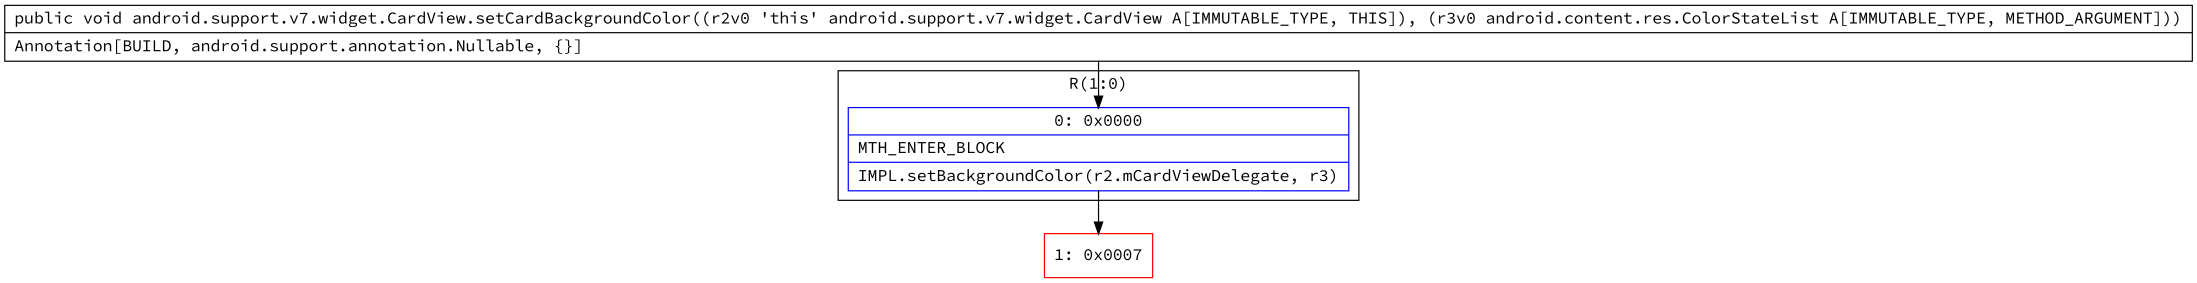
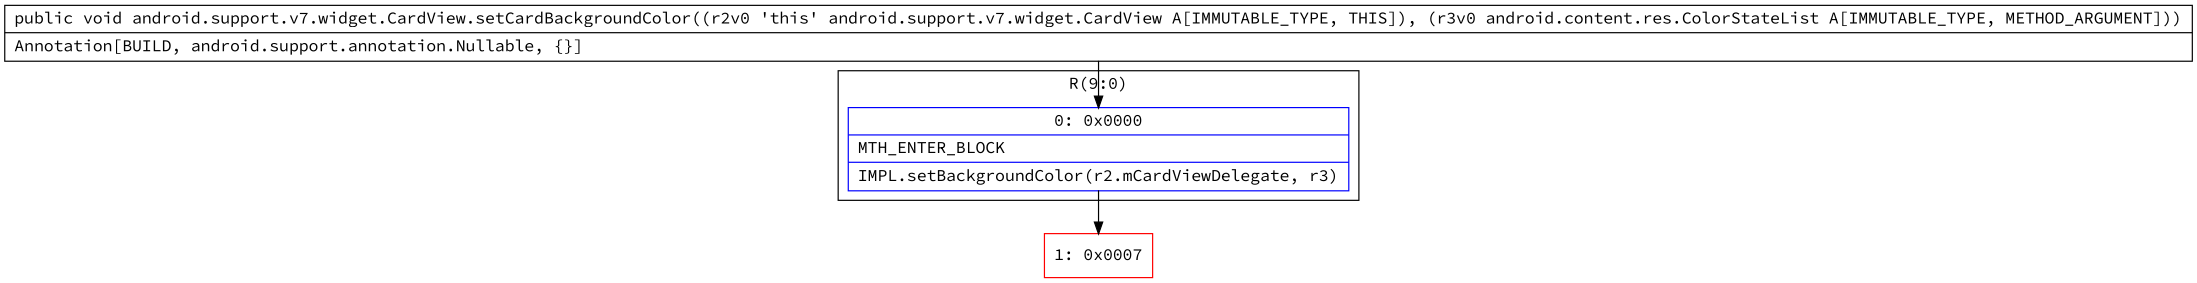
(1099, 84) -> (1099, 84)
